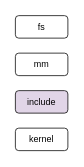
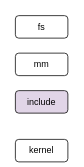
(42, 139) -> (42, 150)
